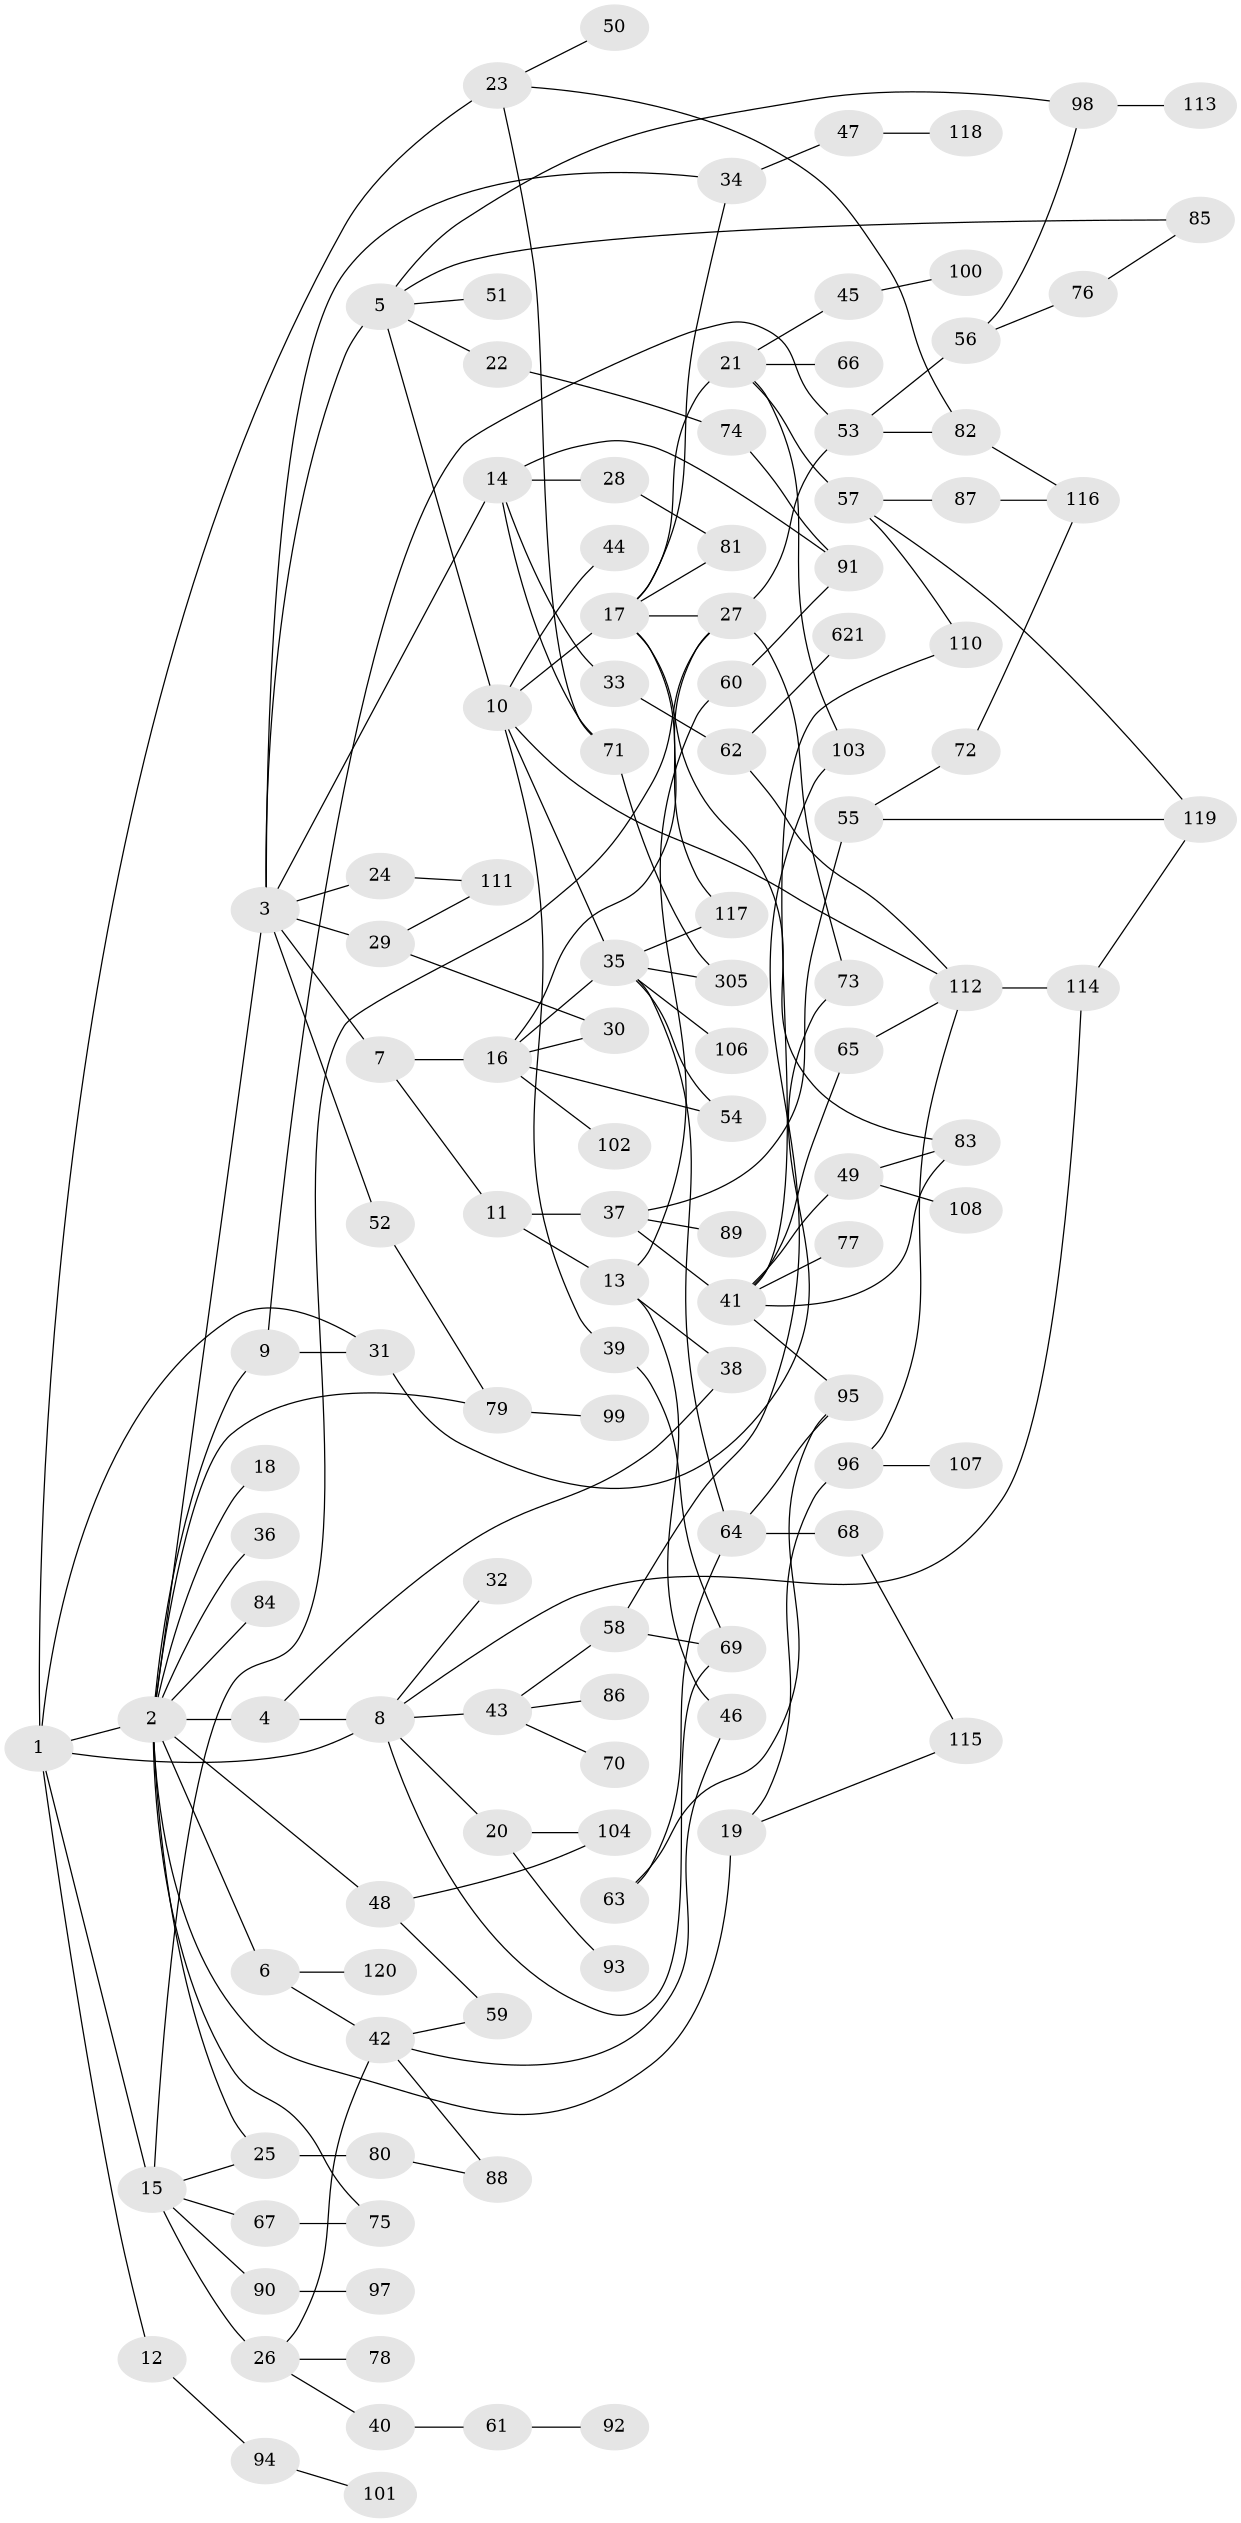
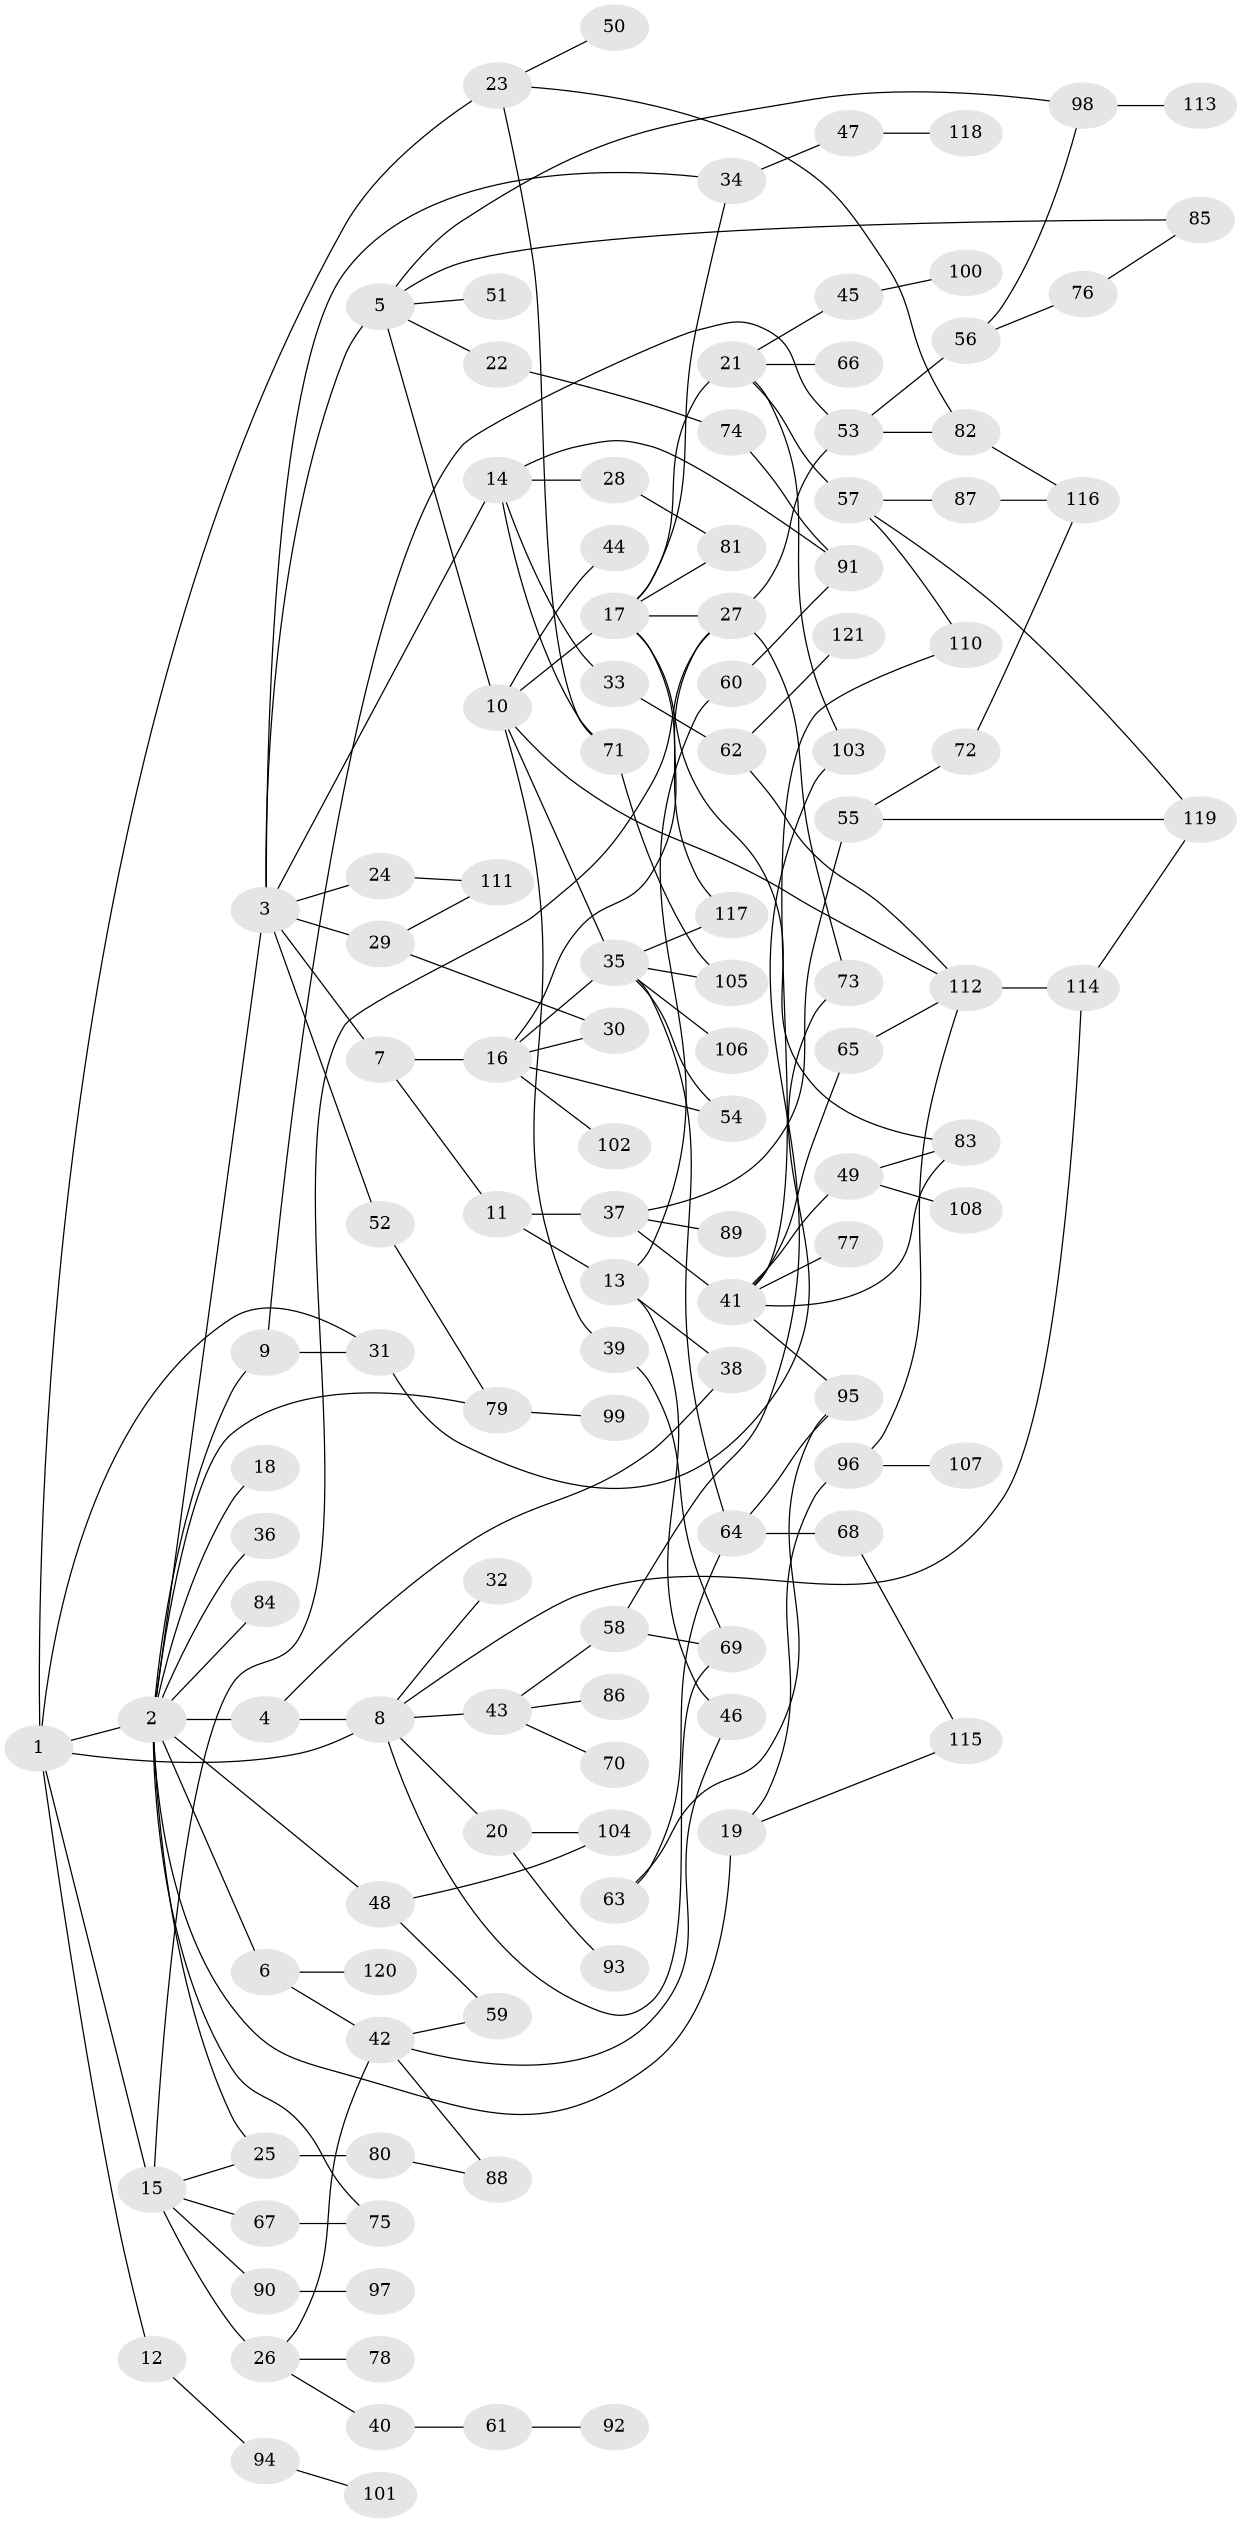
(849, 636) -> (849, 636)
(732, 983) -> (732, 983)
